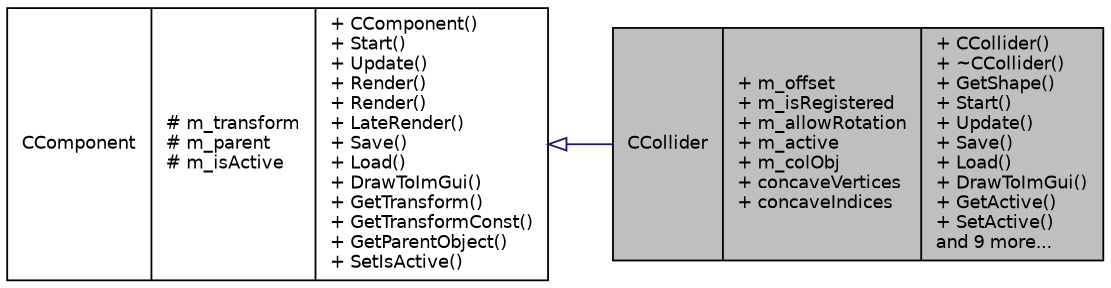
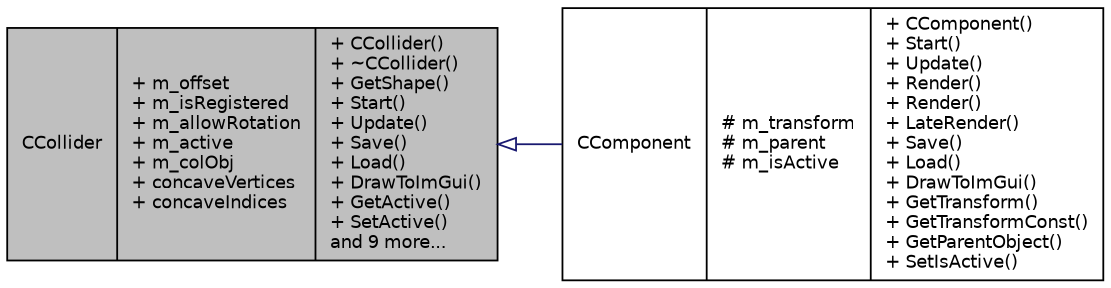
(590, 144) -> (539, 144)
